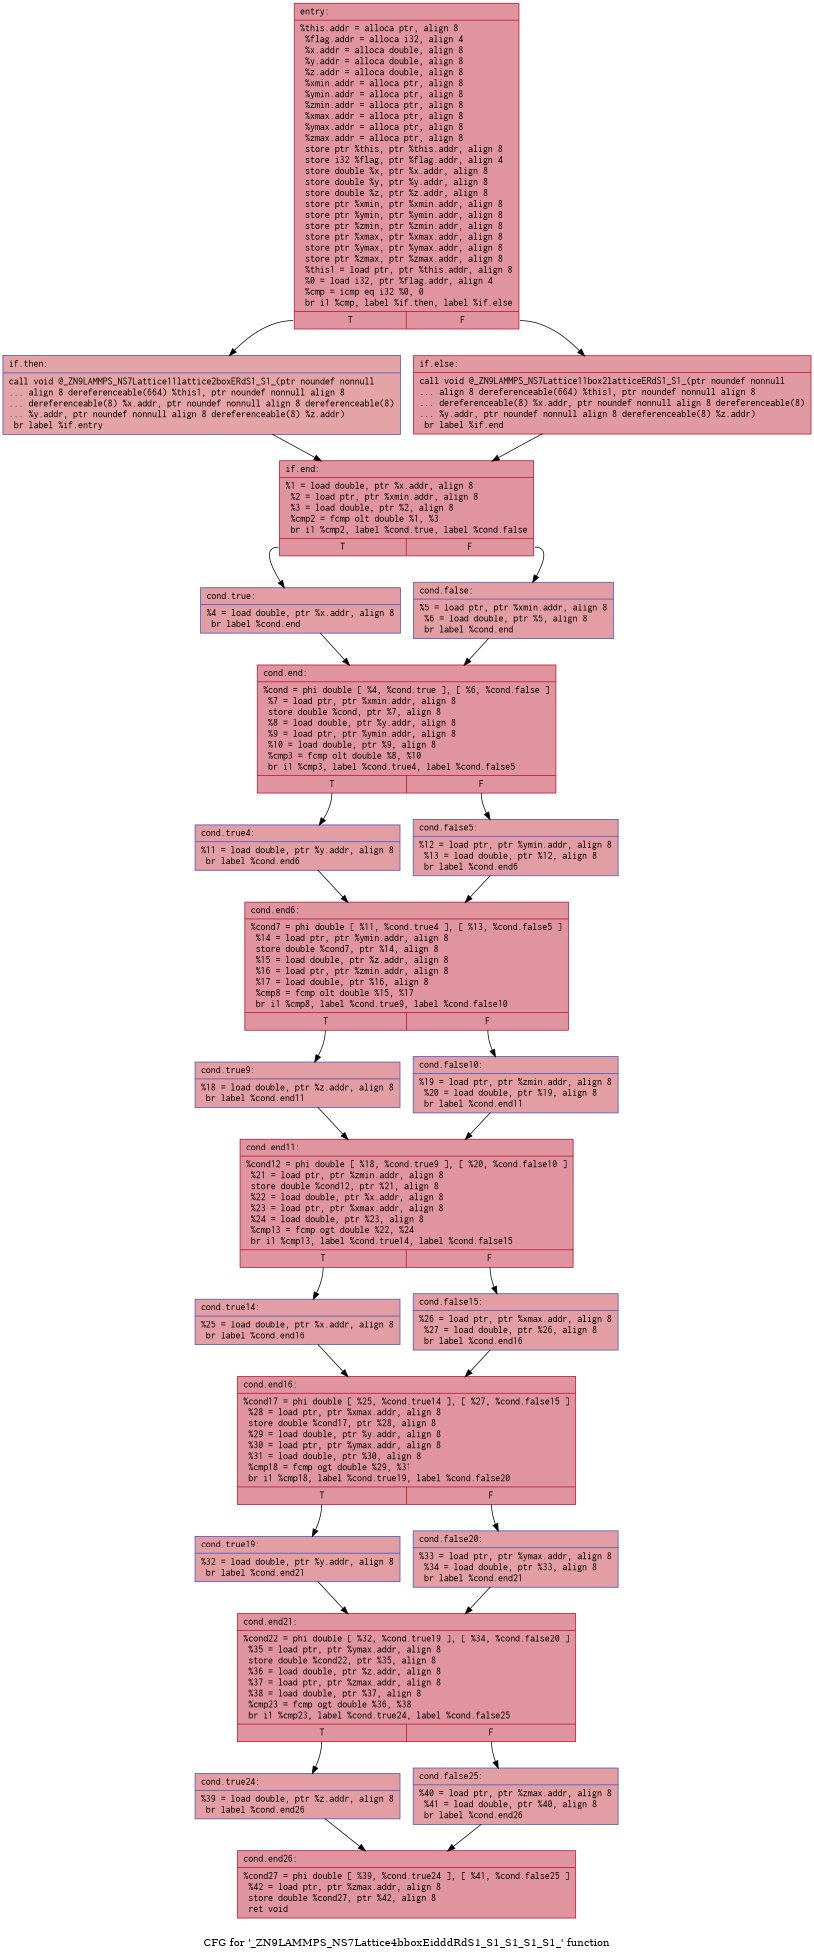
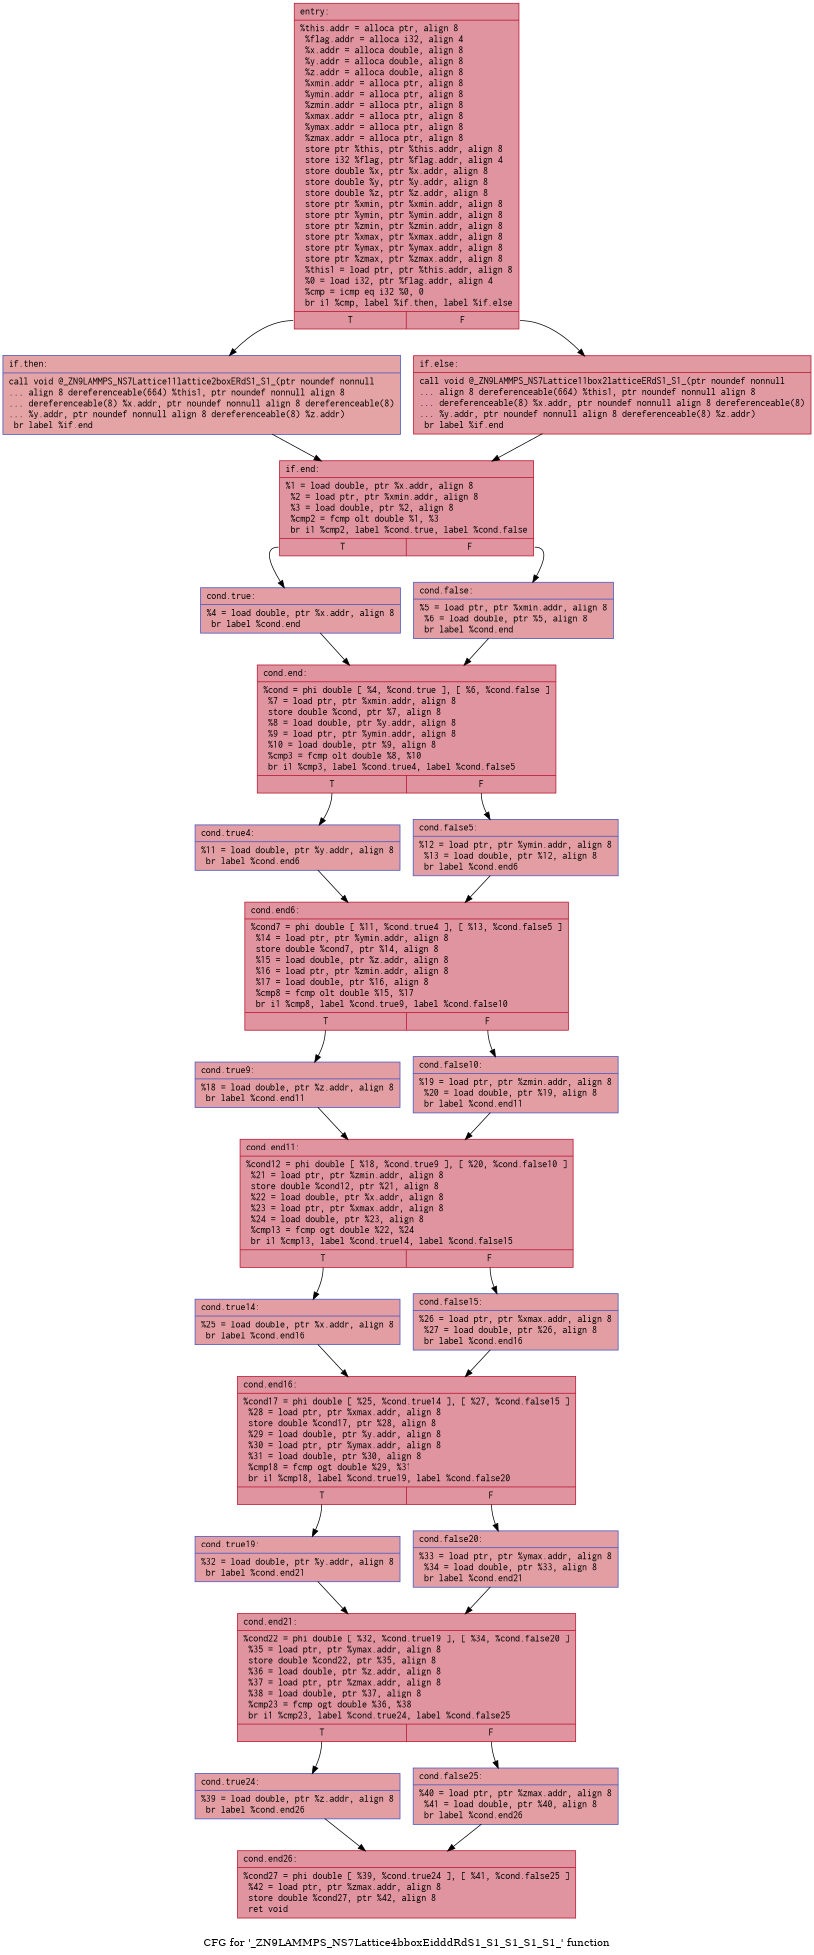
(56, 425) -> (51, 425)
